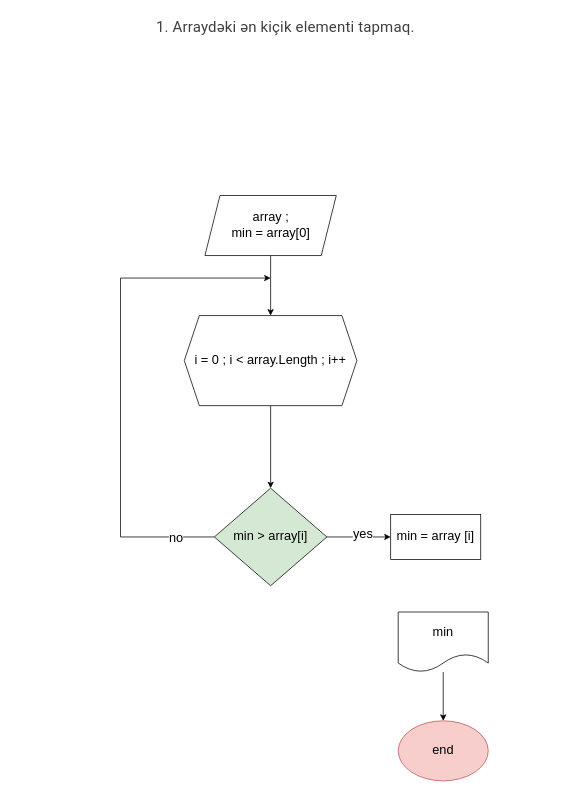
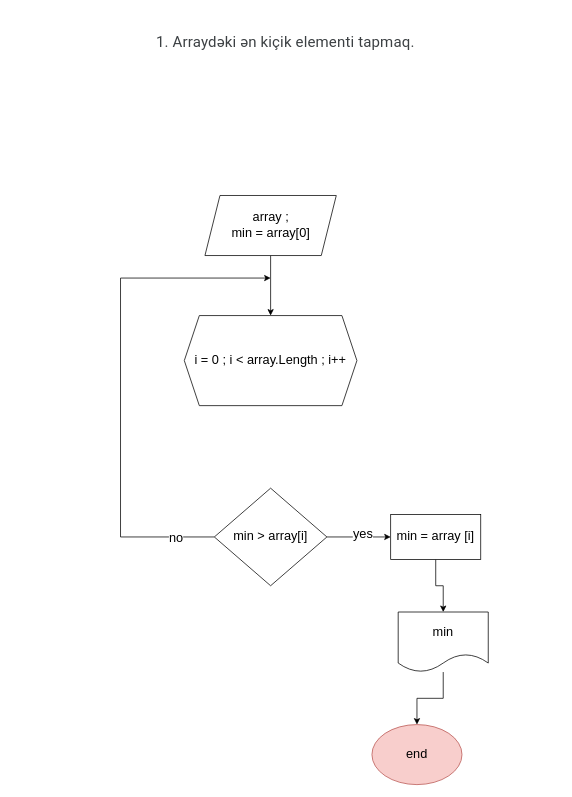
(285, 27) -> (285, 42)
(270, 444) -> none
(270, 537) -> (270, 537)
none -> (436, 585)
(443, 750) -> (417, 754)
